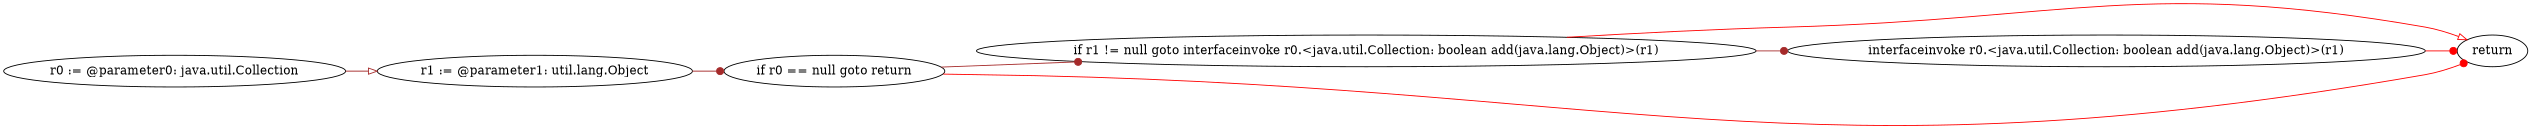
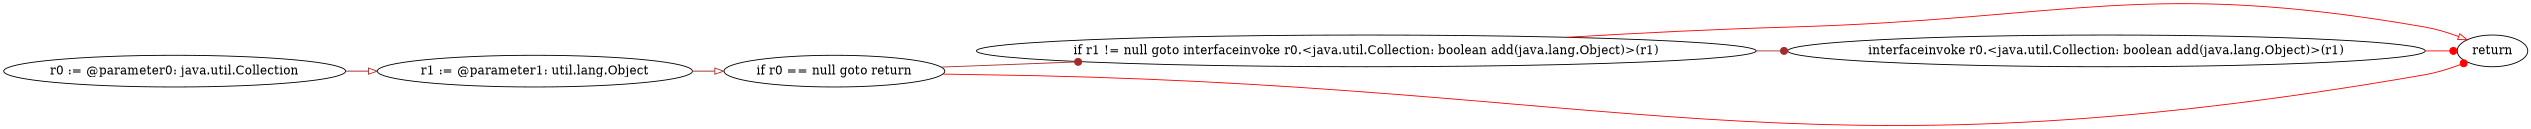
(704, 71) -> (704, 71)
